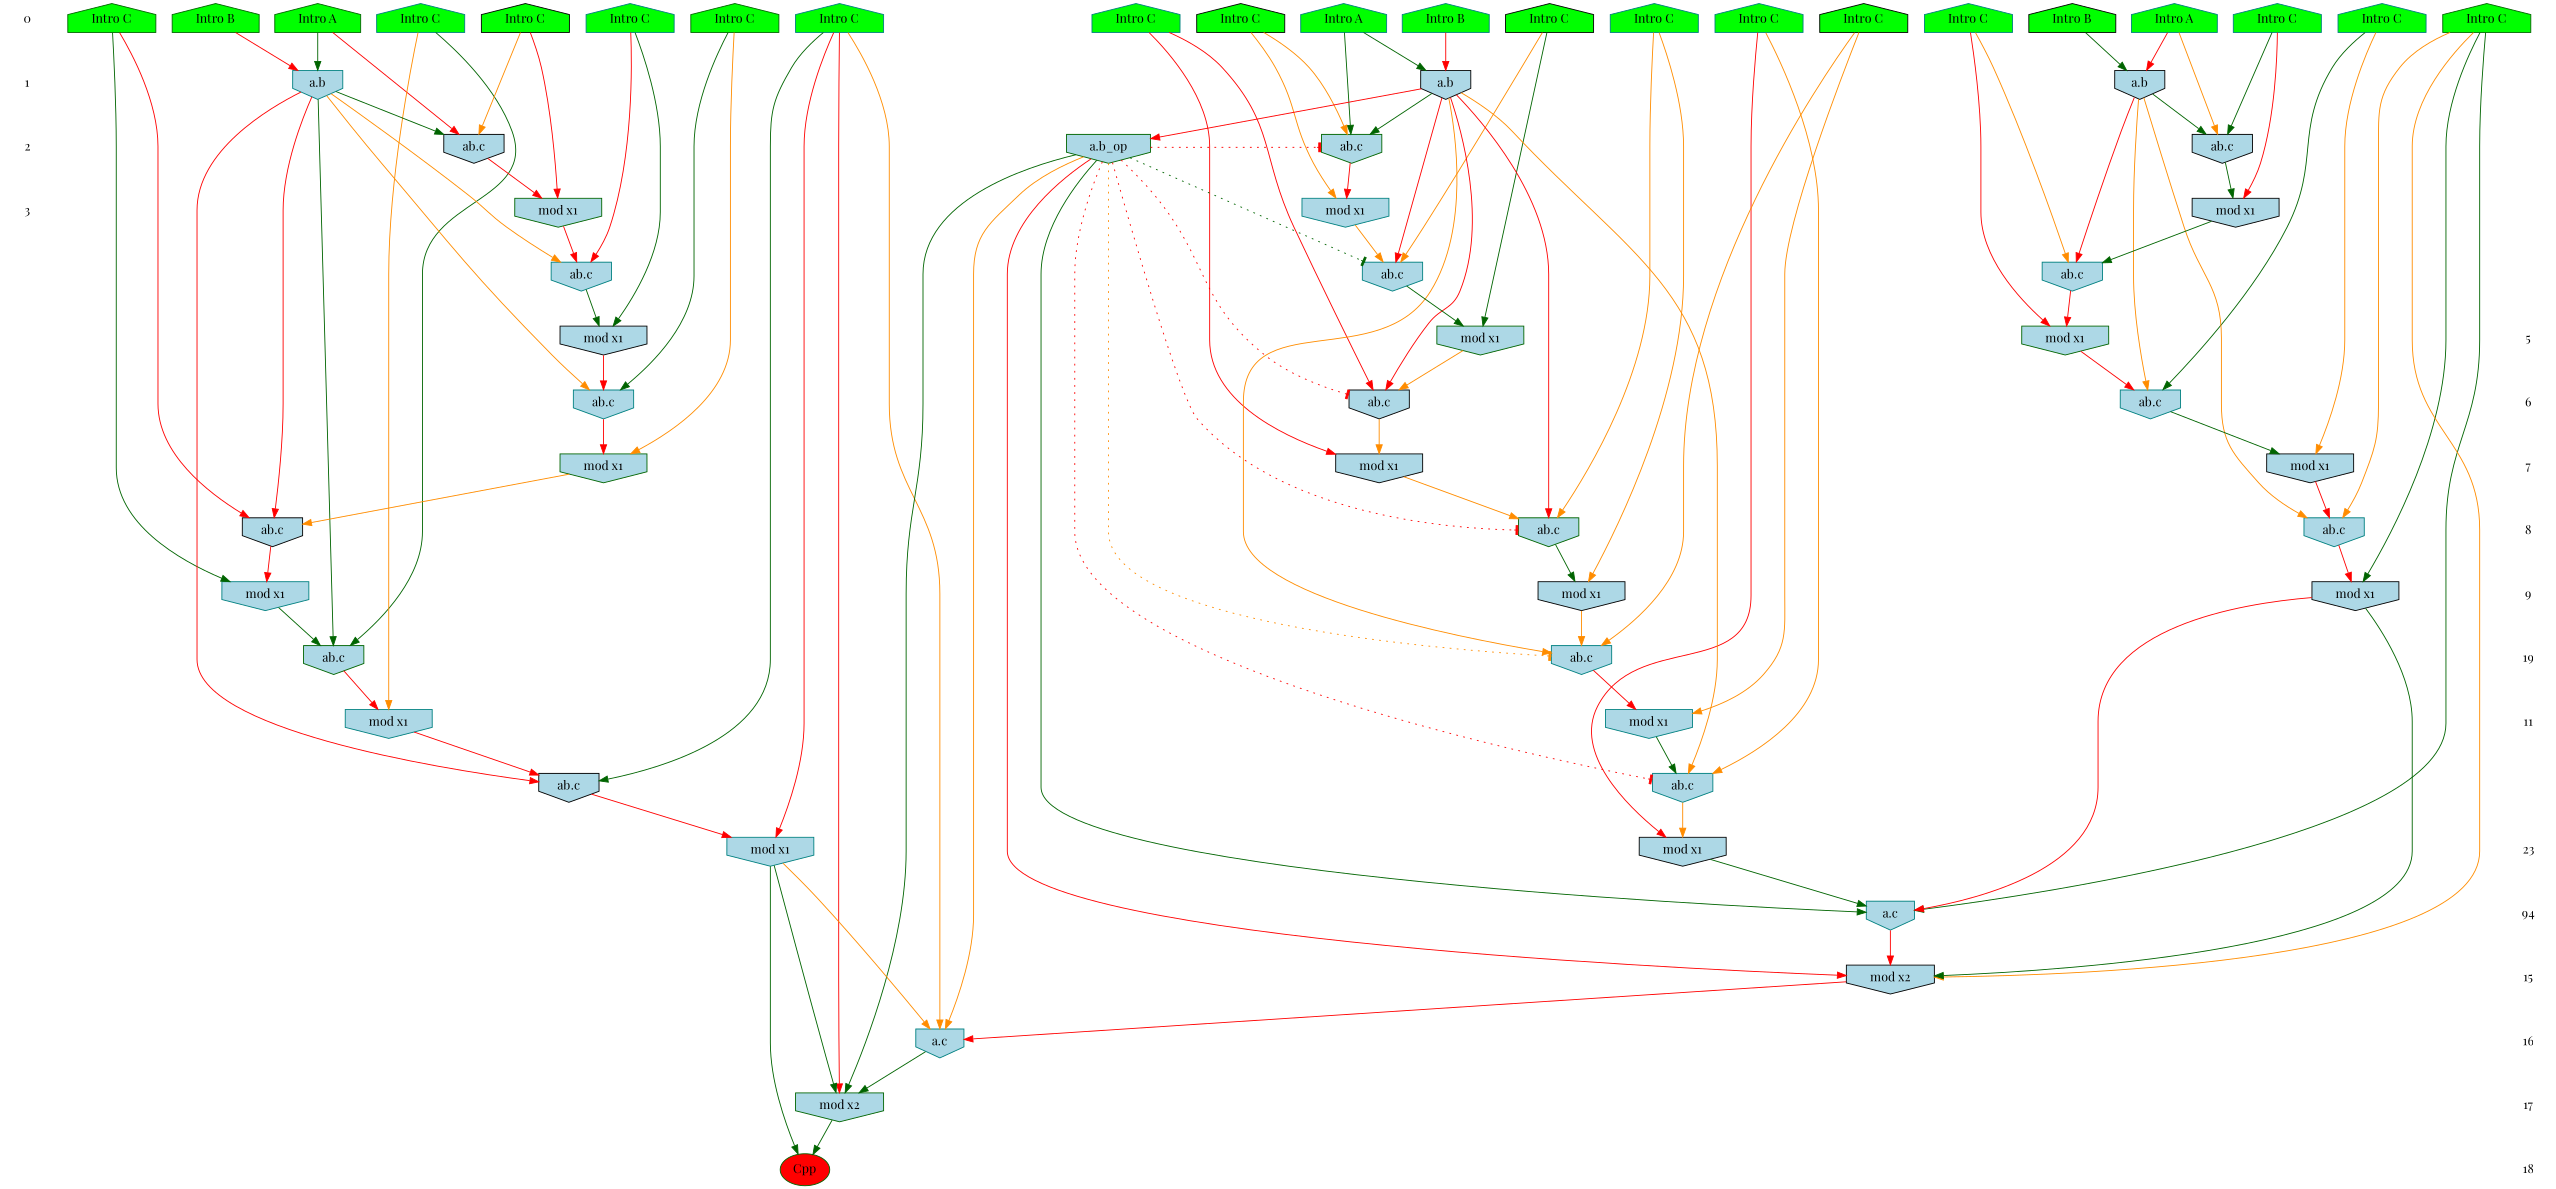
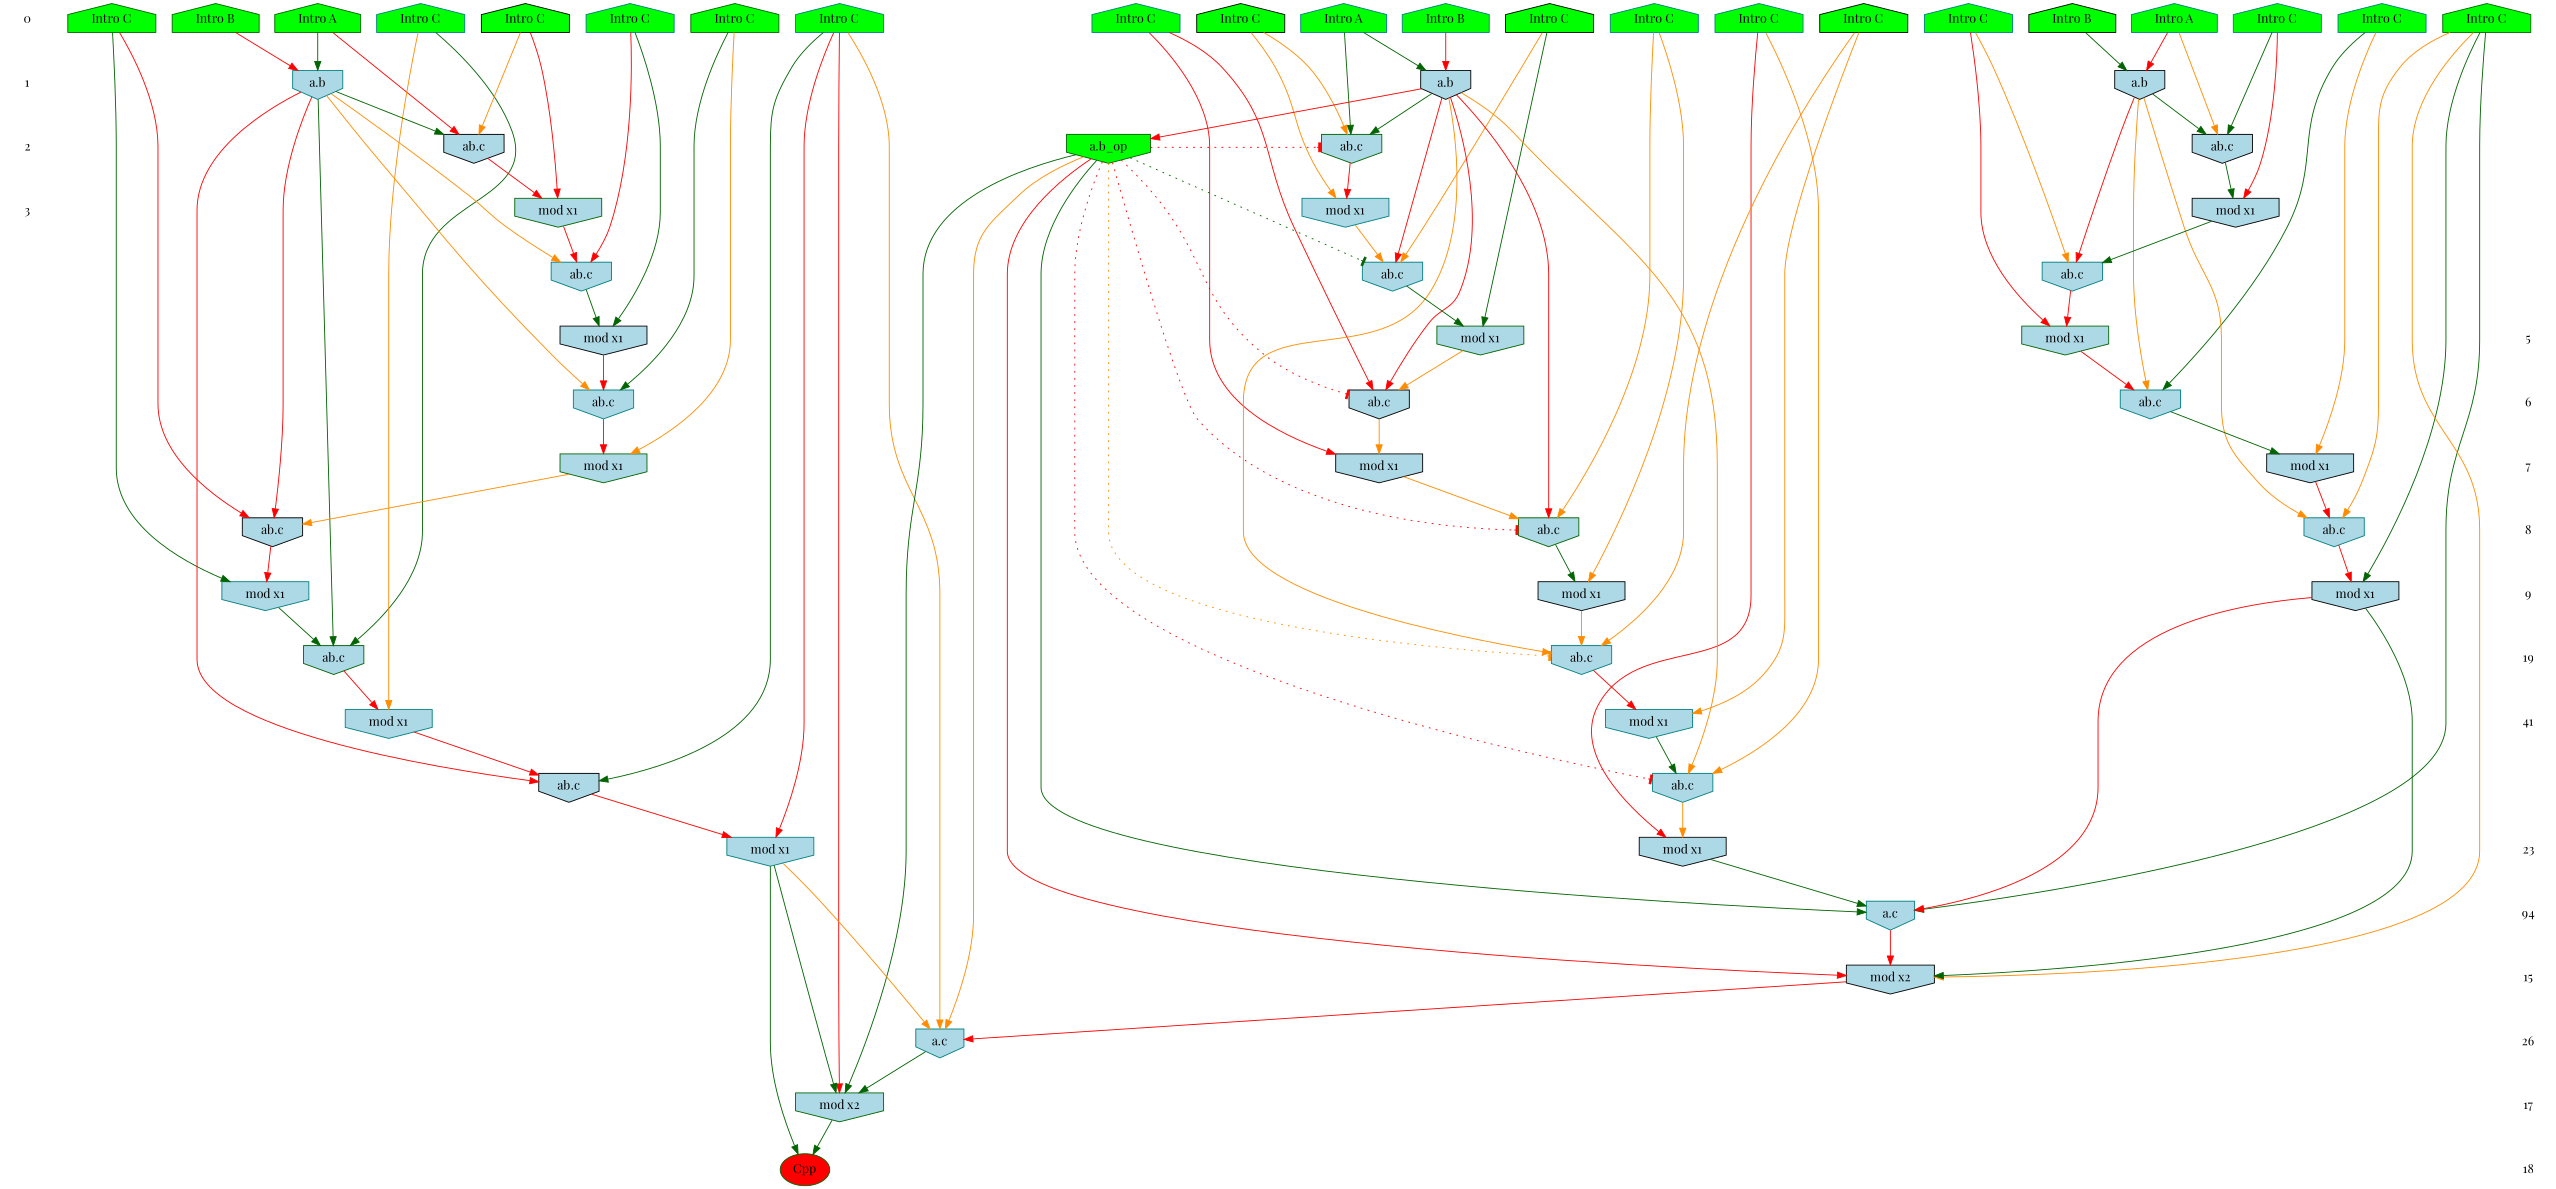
(1108, 147) -> (1108, 147)
(2528, 722) -> (2528, 722)
(2528, 1042) -> (2528, 1042)
